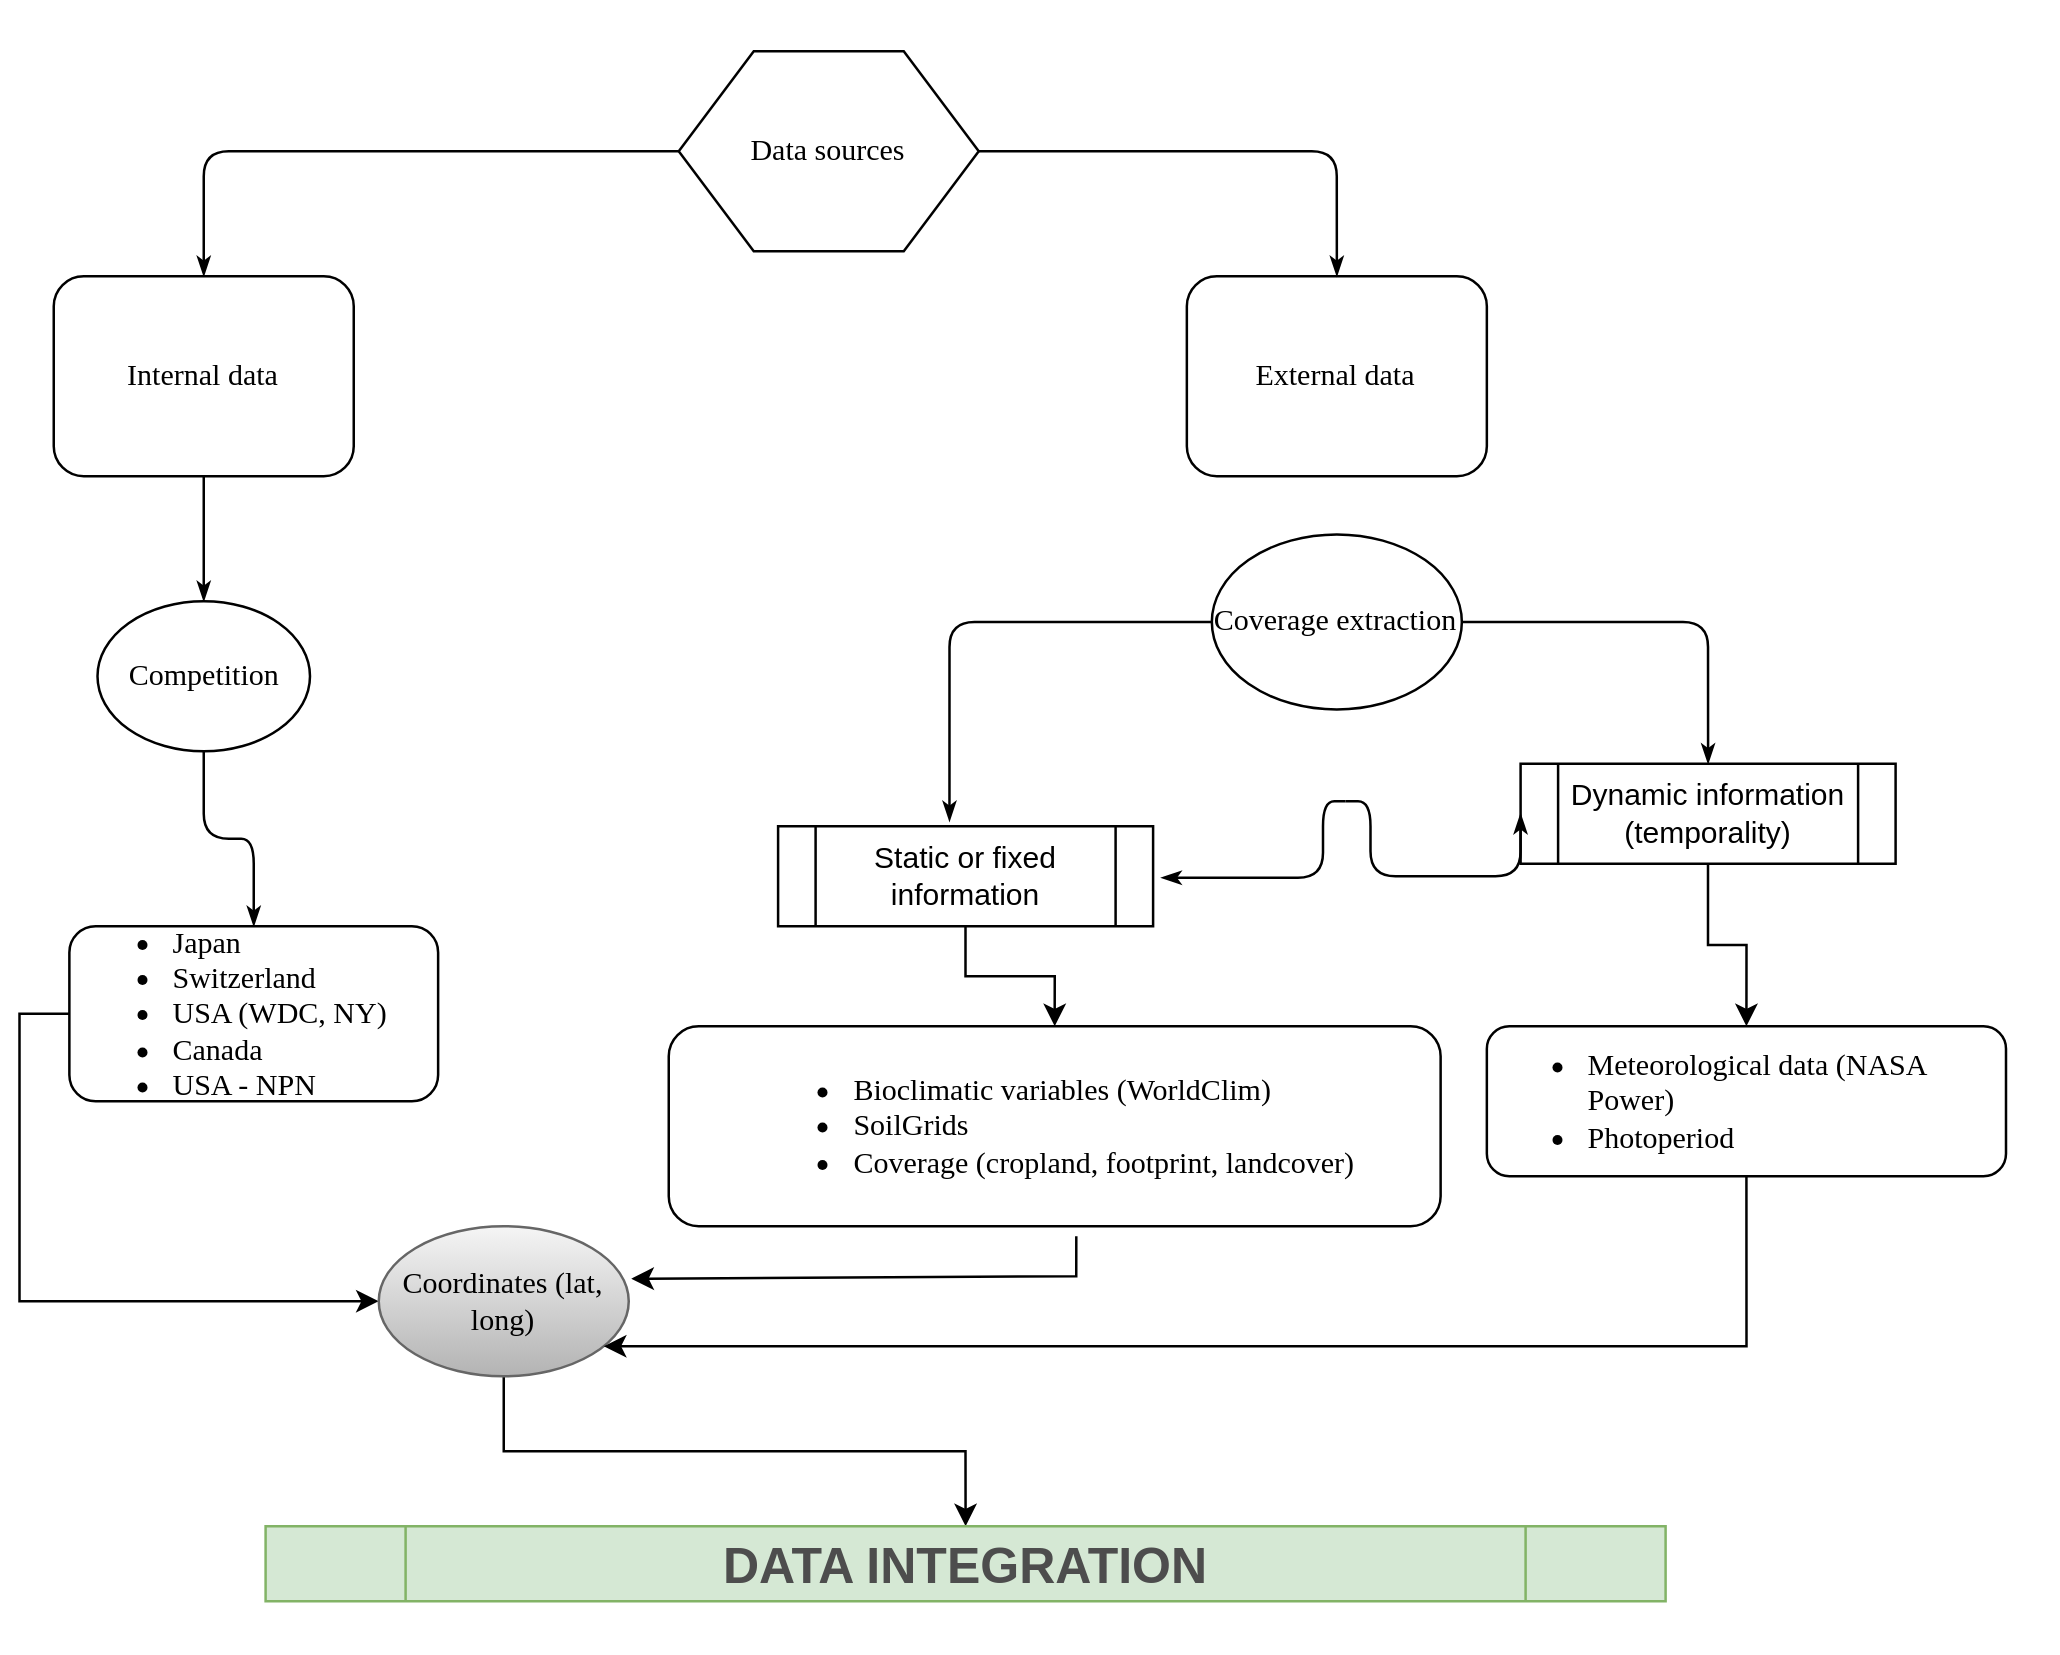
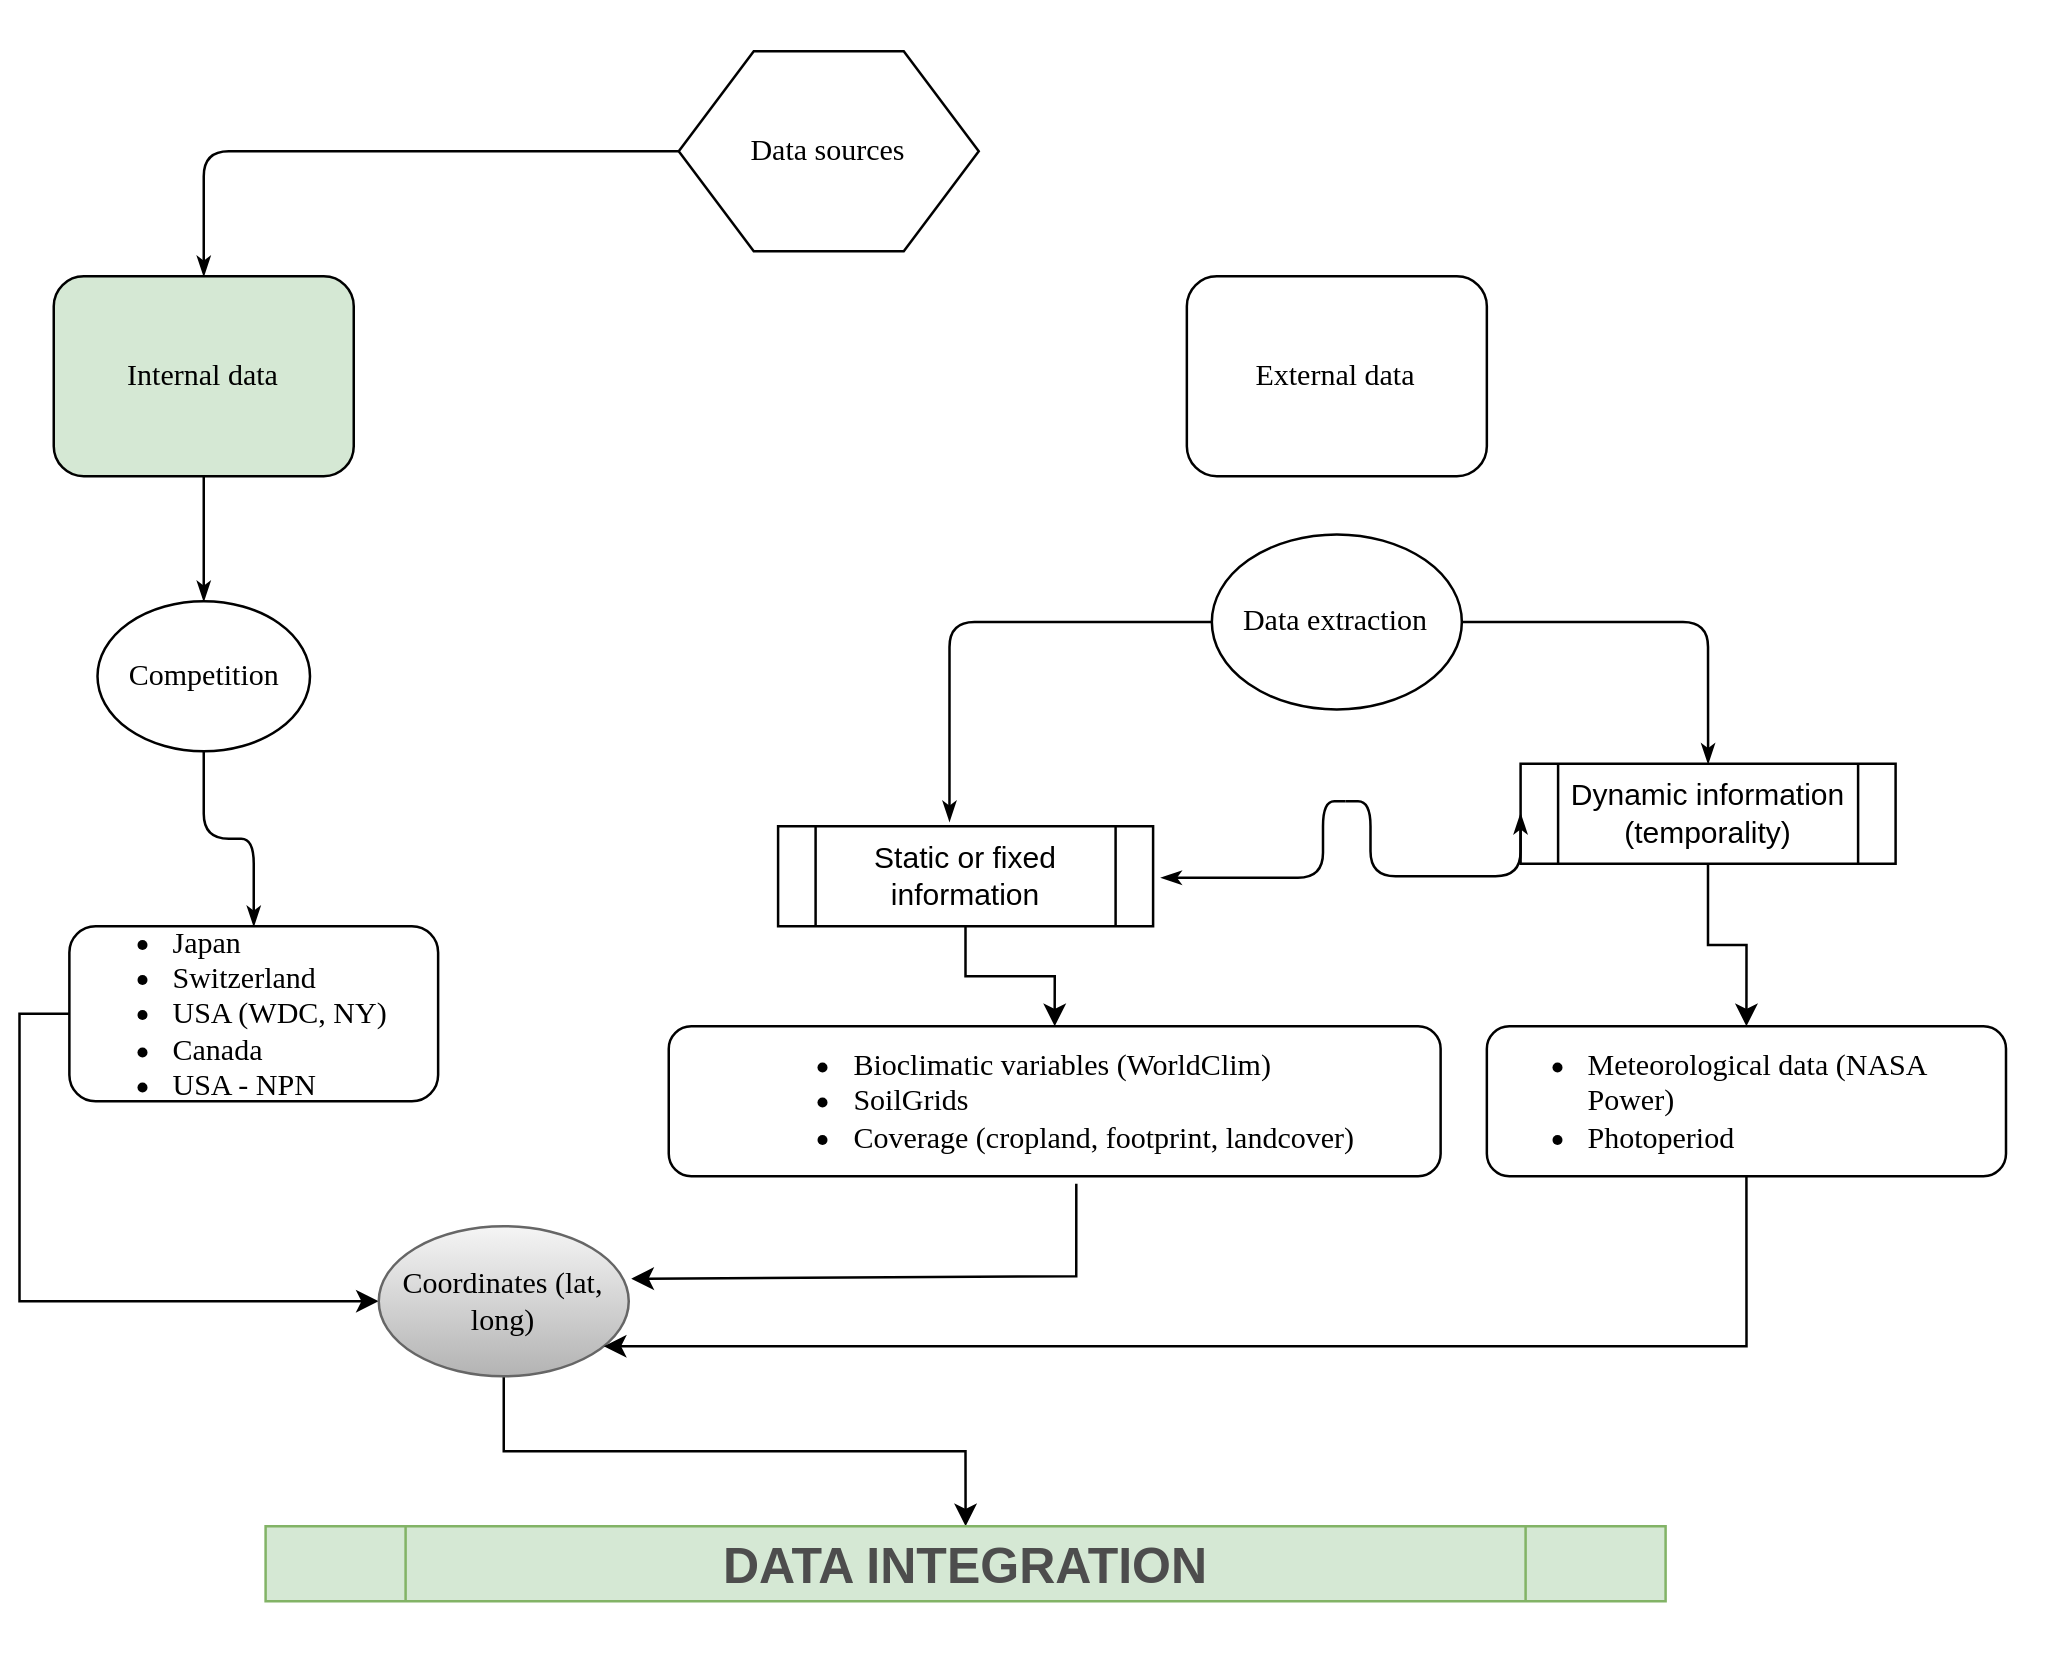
(1205, 151) -> none
(204, 376) -> (204, 376)
(1336, 621) -> (1336, 621)
(1055, 1126) -> (1055, 1101)
